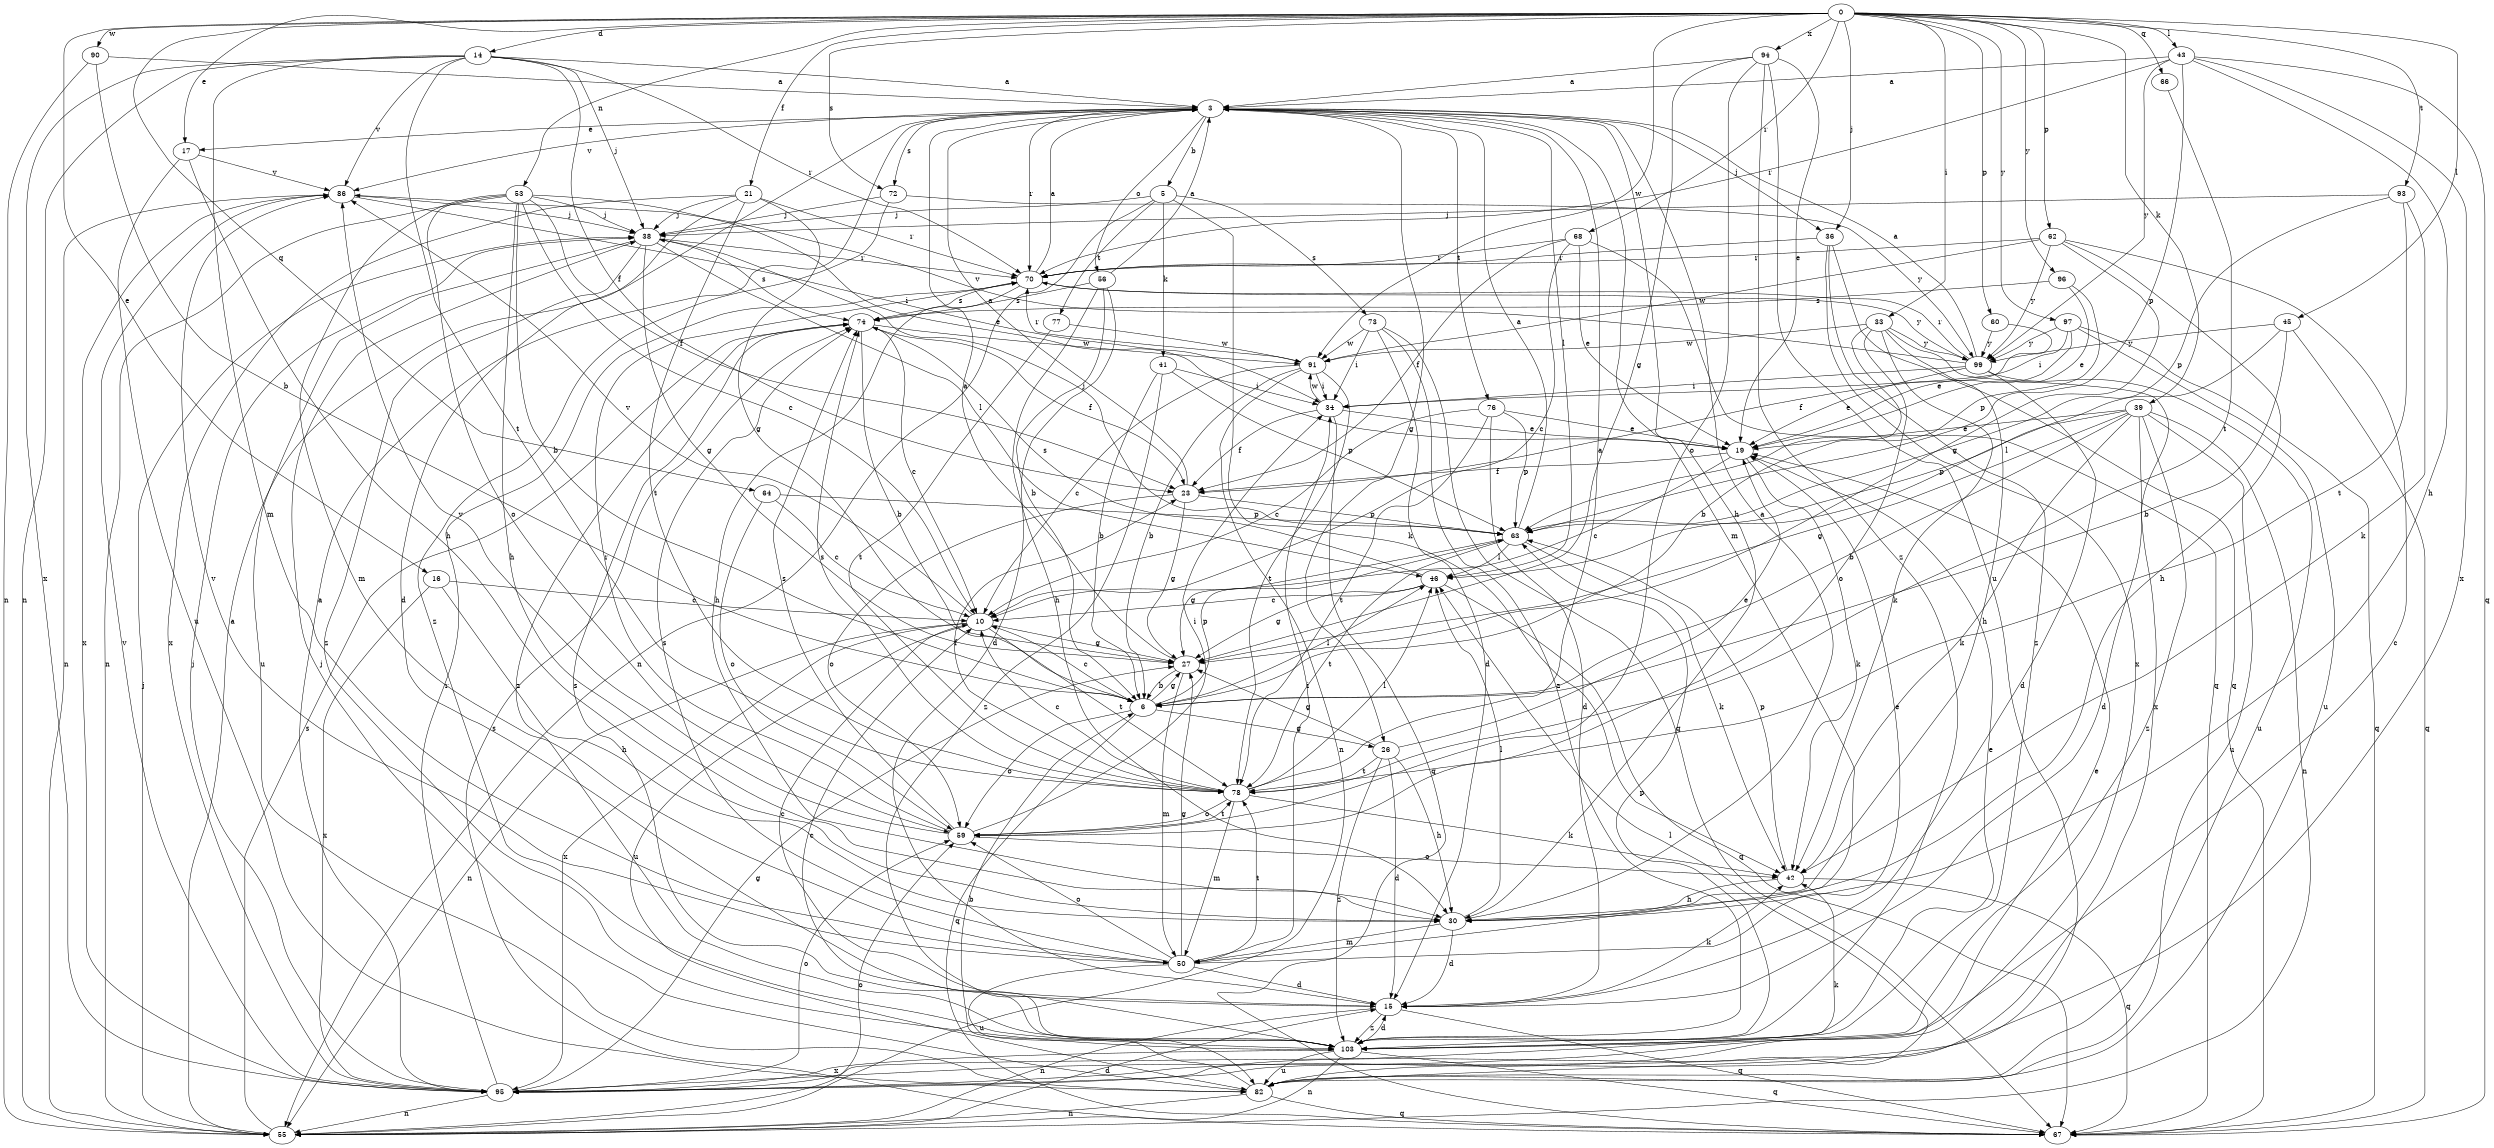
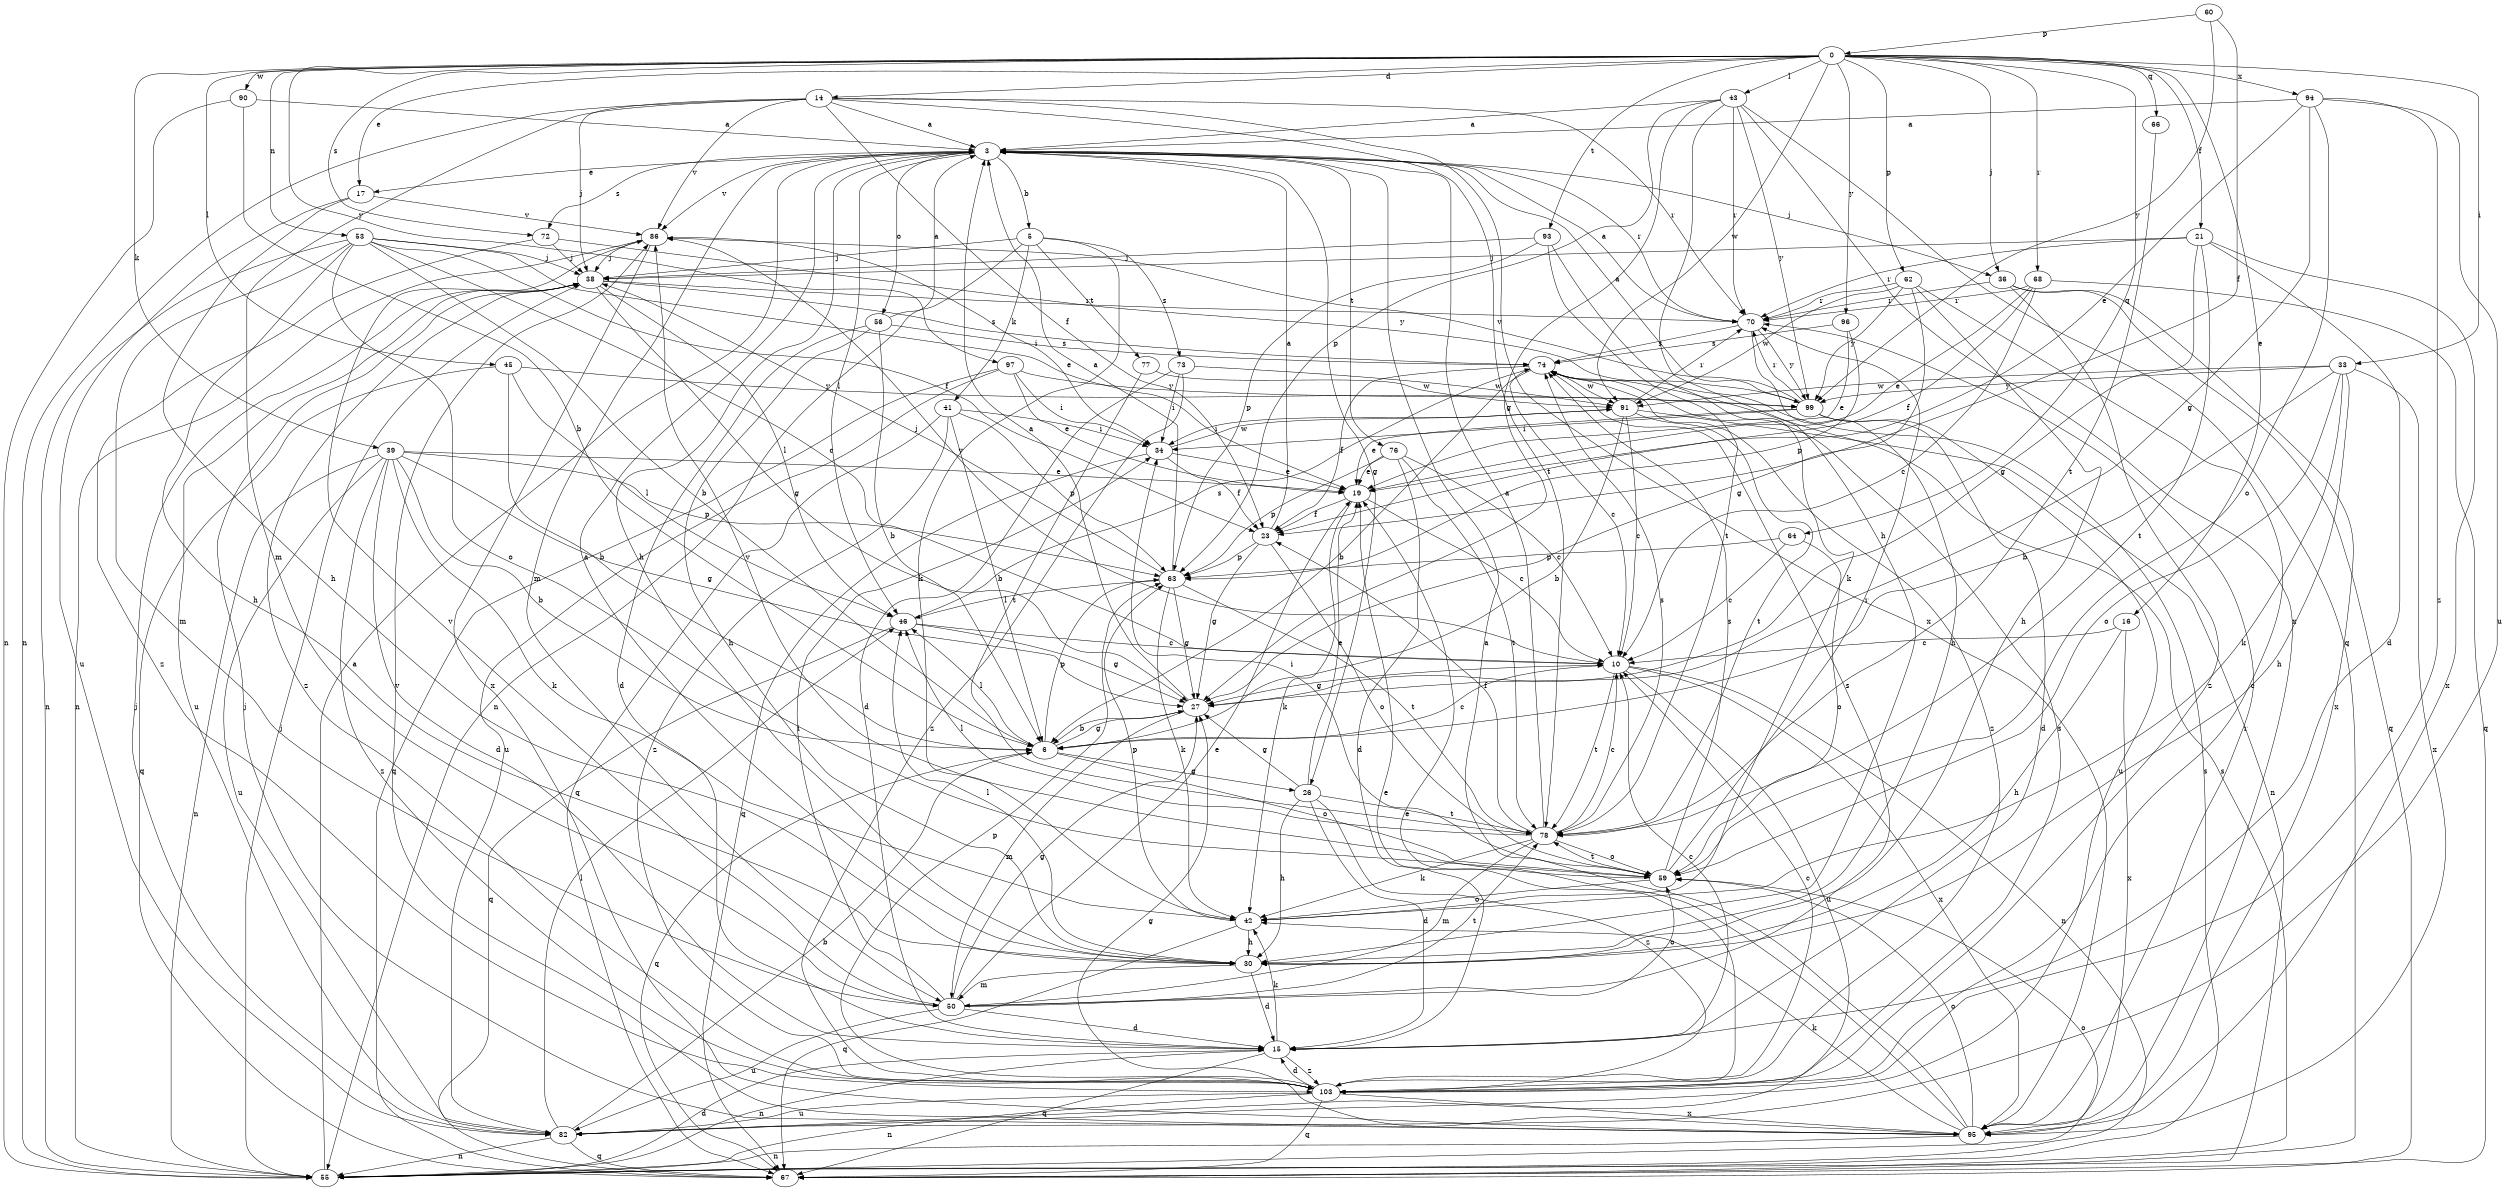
(1982, 103) -> (2023, 34)
none -> (1522, 453)
(1680, 746) -> (606, 736)
